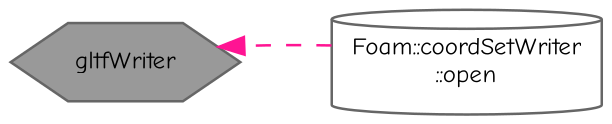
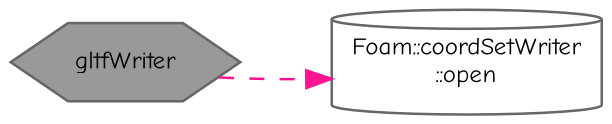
(288, 45) -> (262, 79)
